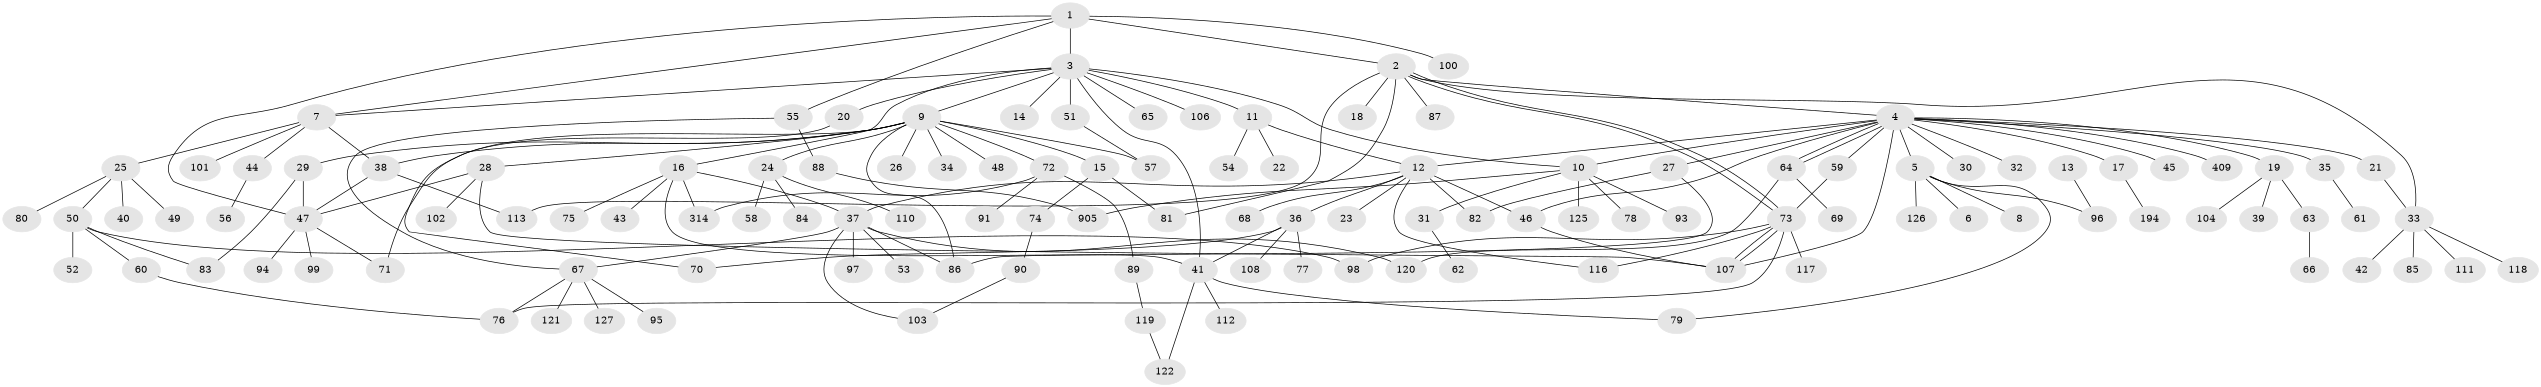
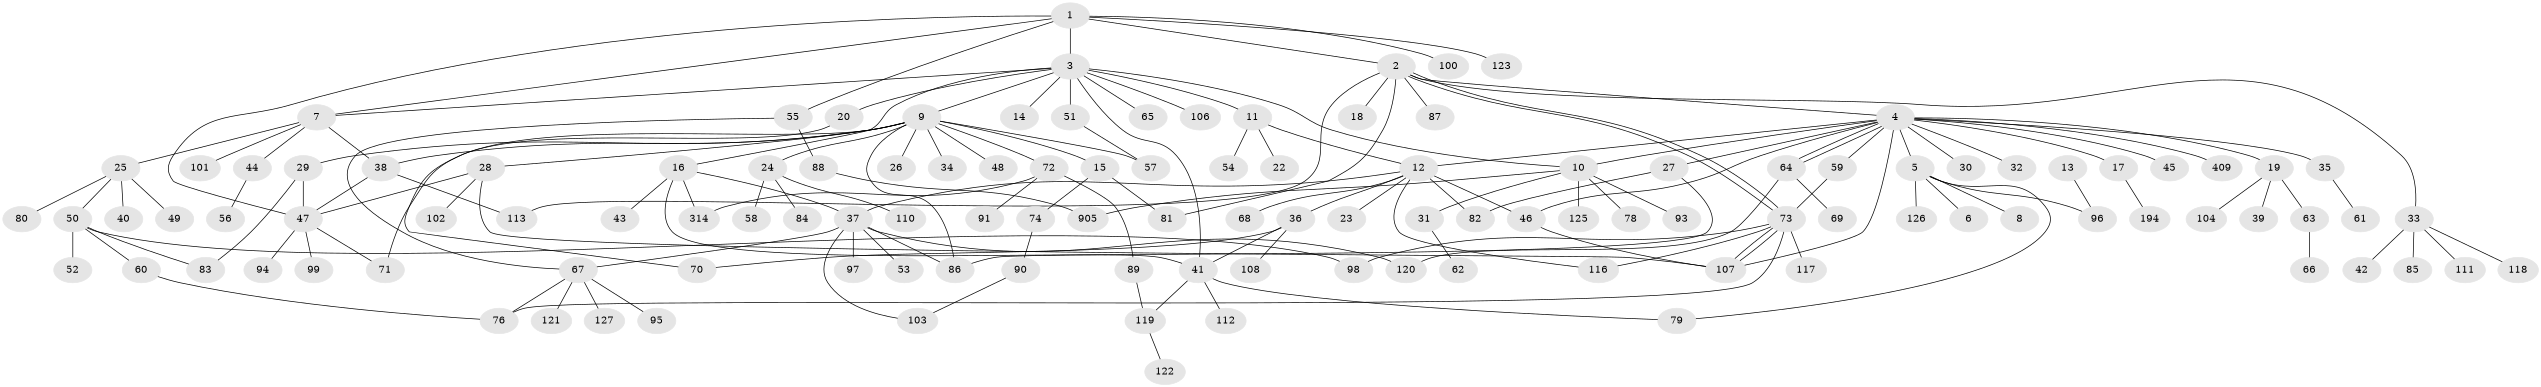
none -> (1502, 66)
(2376, 168) -> none
(569, 219) -> none
(1303, 270) -> none
(1182, 321) -> (1172, 295)
